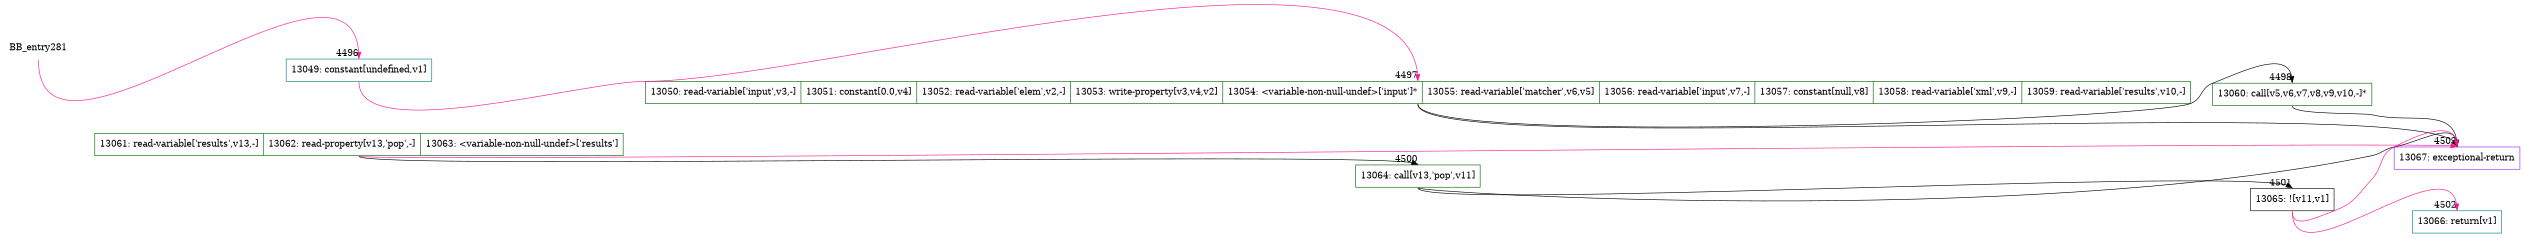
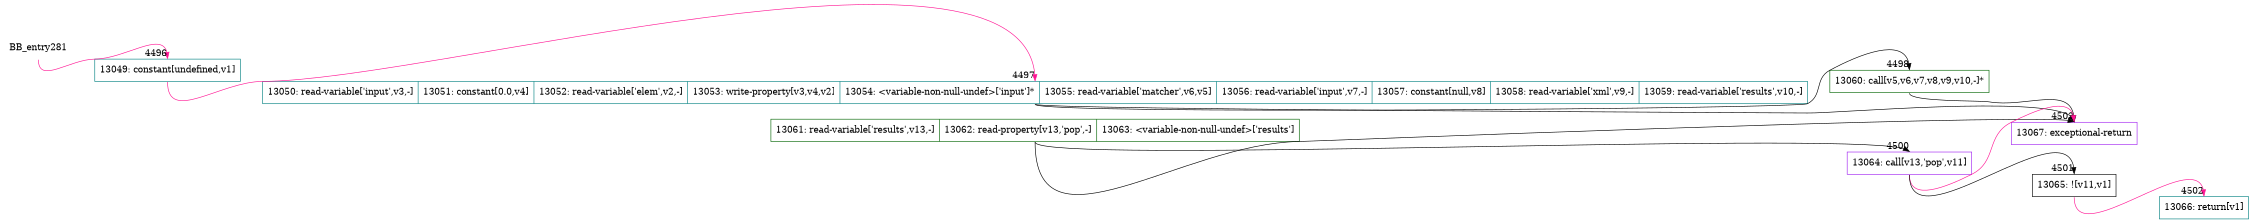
(1418, 92) -> (1035, 93)
(1405, 151) -> (1531, 133)
(2375, 175) -> none
(1418, 176) -> (1909, 163)
(1942, 198) -> (1991, 151)
